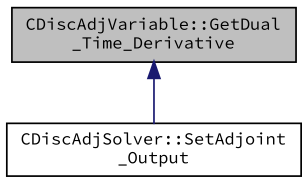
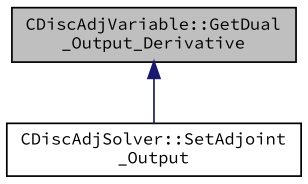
(154, 35) -> (154, 35)
